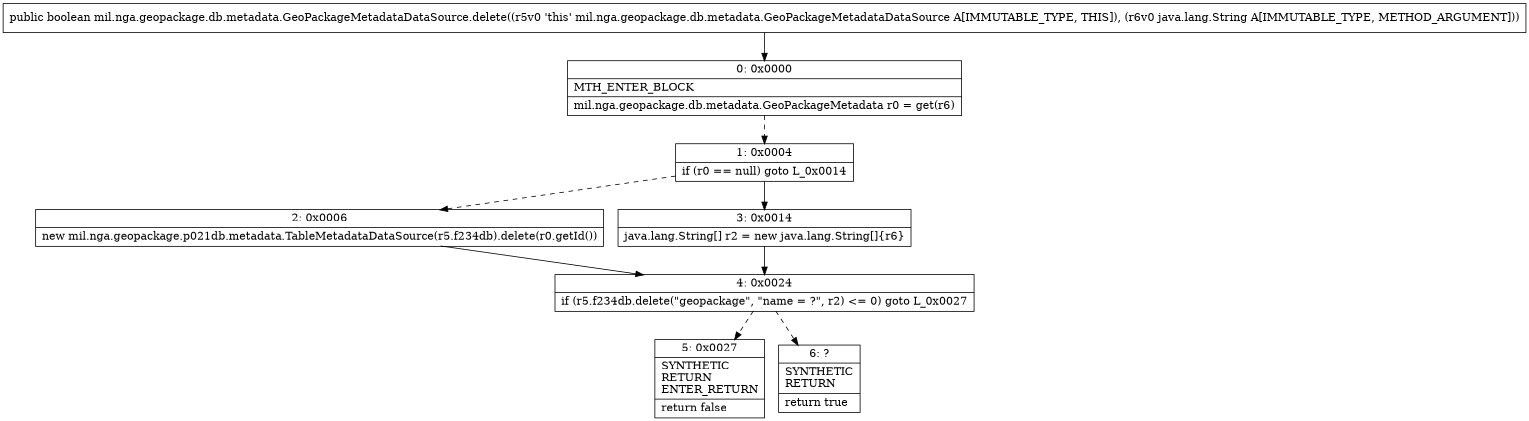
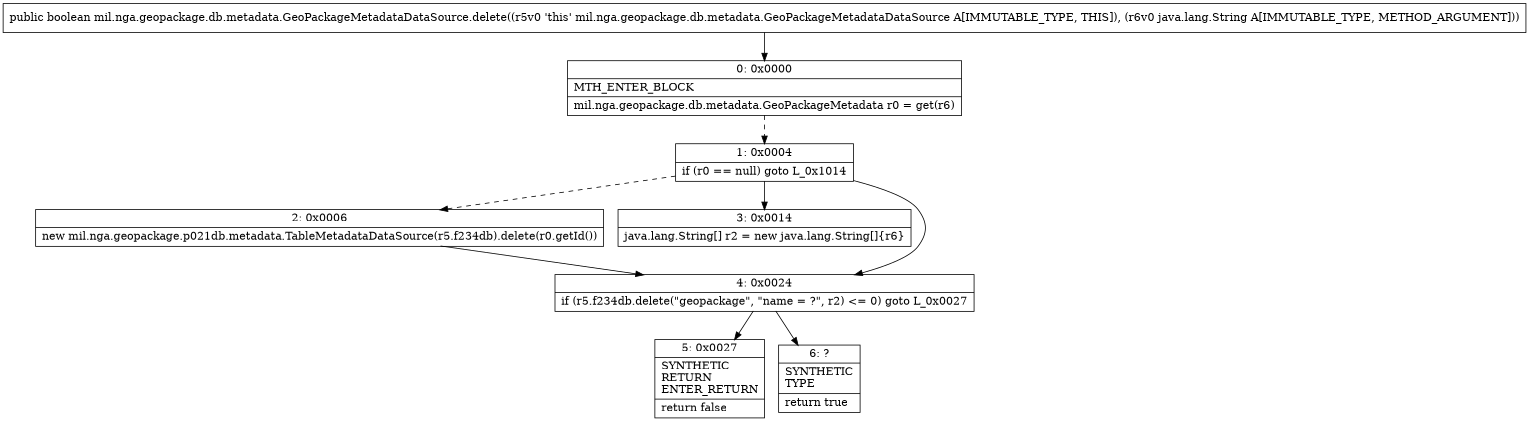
(765, 172) -> (765, 172)
(765, 257) -> (925, 223)
(746, 322) -> (746, 322)
(785, 325) -> (785, 325)
(810, 384) -> (800, 384)
